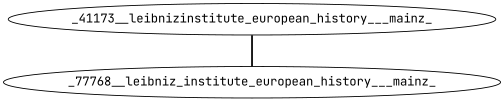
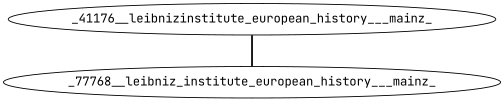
(252, 19) -> (252, 19)
